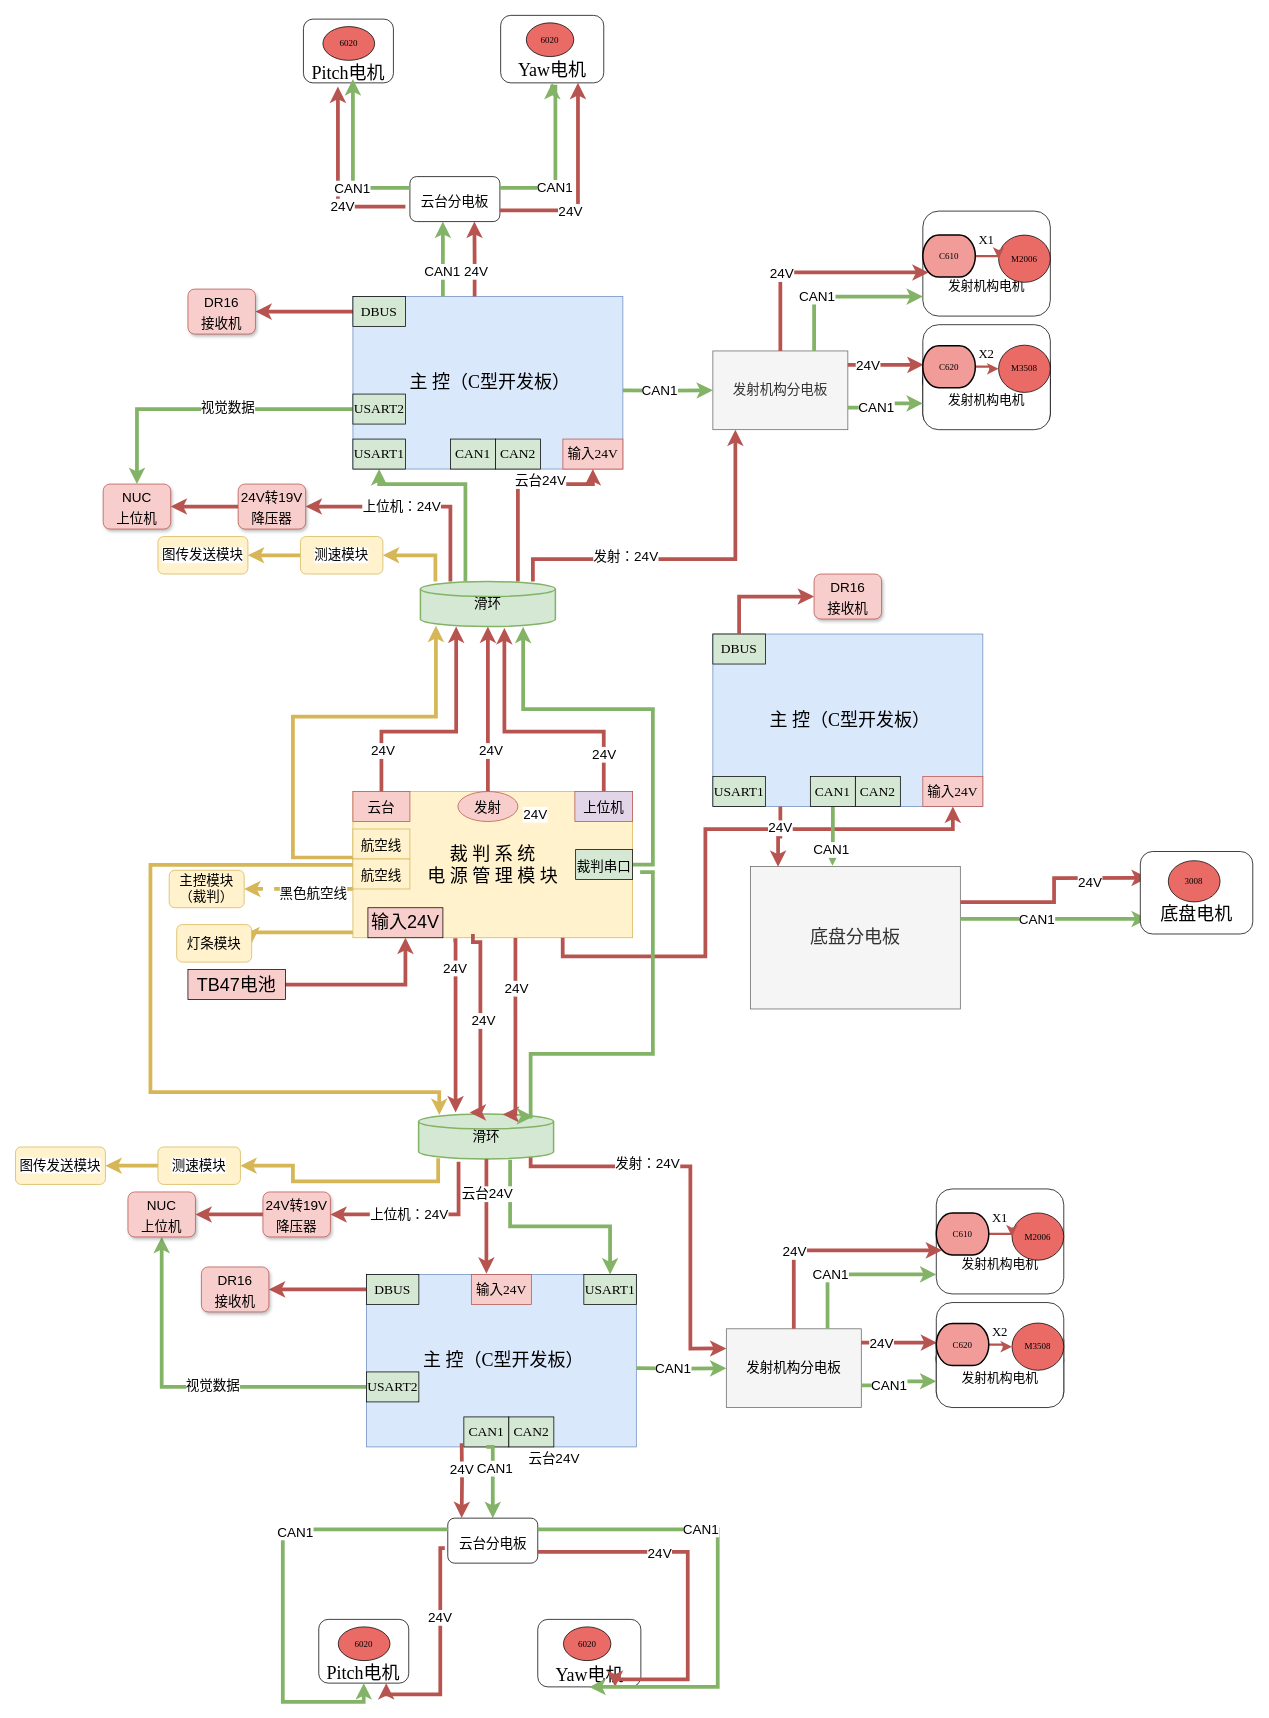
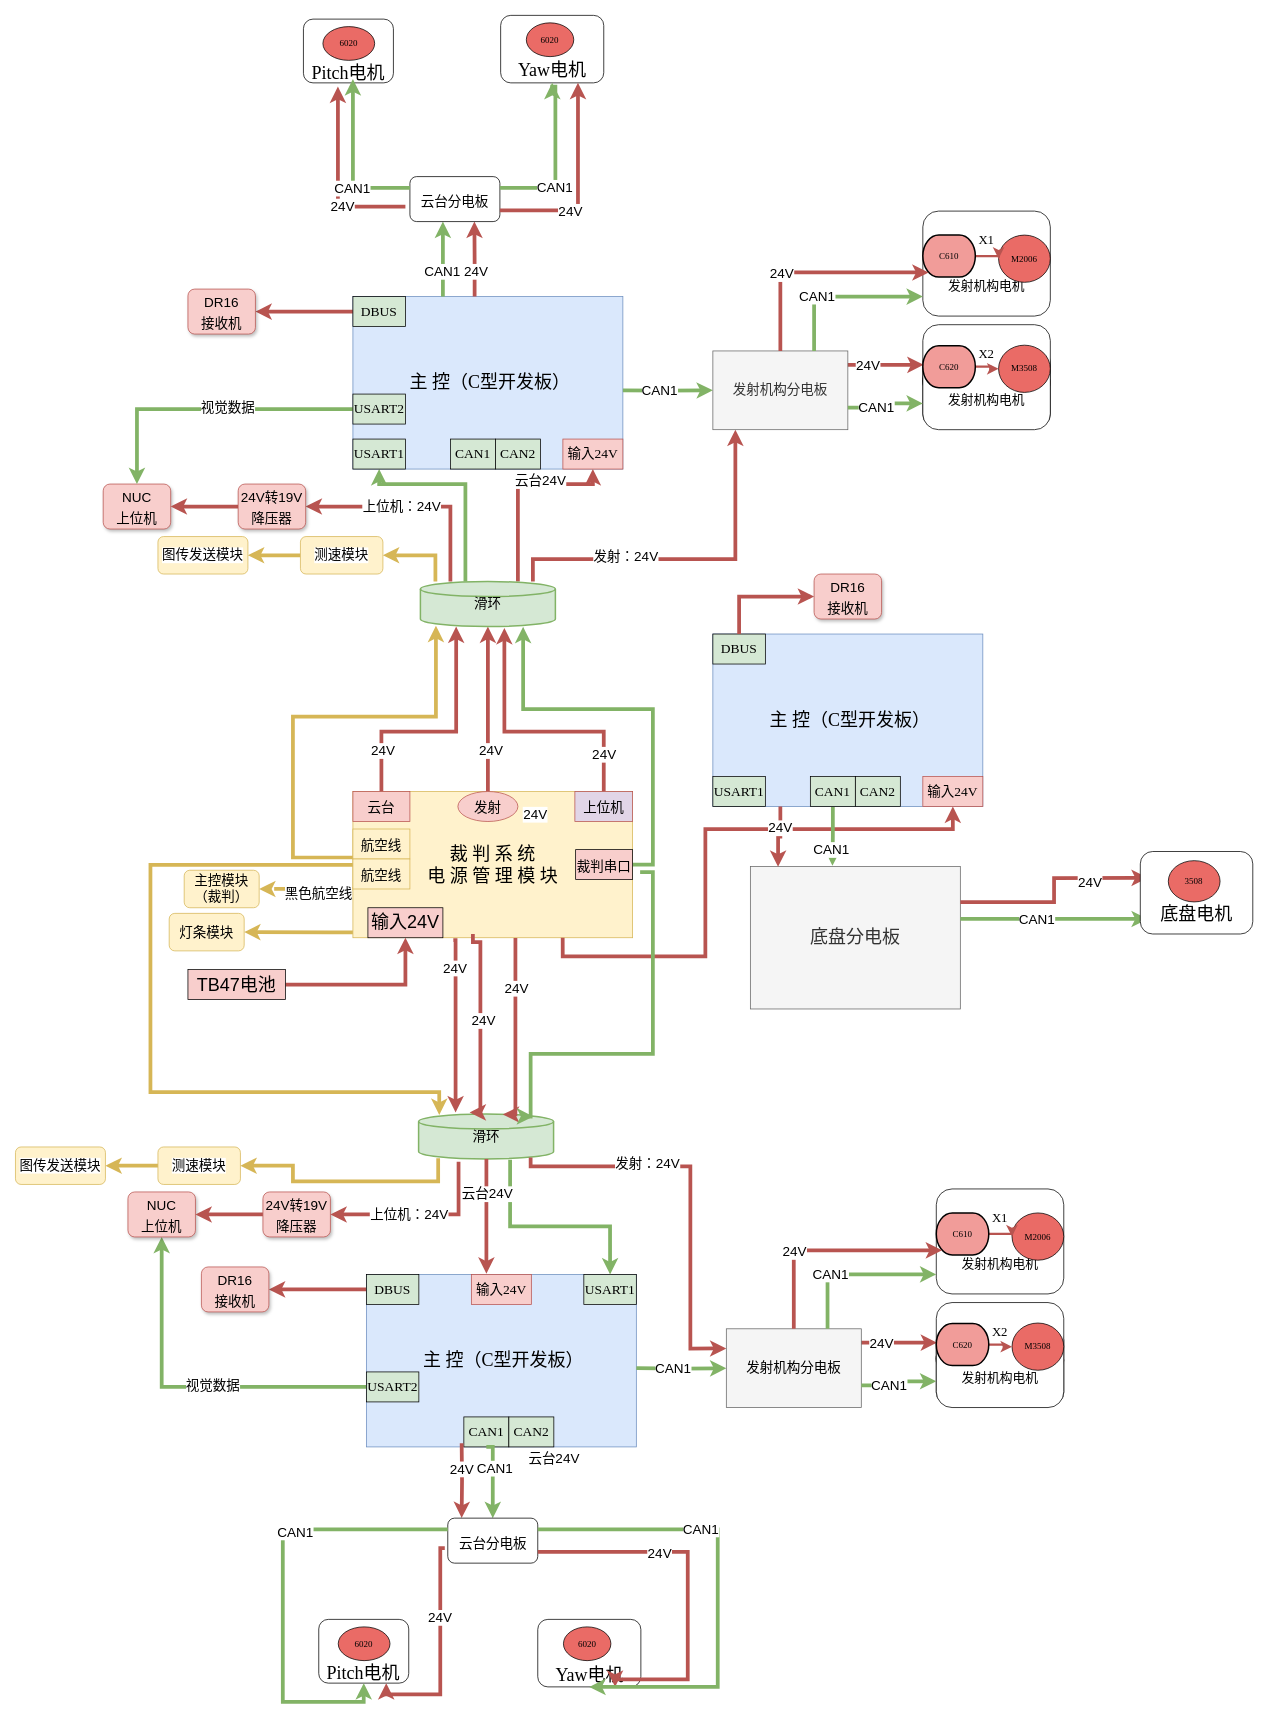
(604, 865) -> (604, 865)
(1194, 882) -> (1194, 882)
(207, 889) -> (222, 889)
(214, 944) -> (207, 932)
